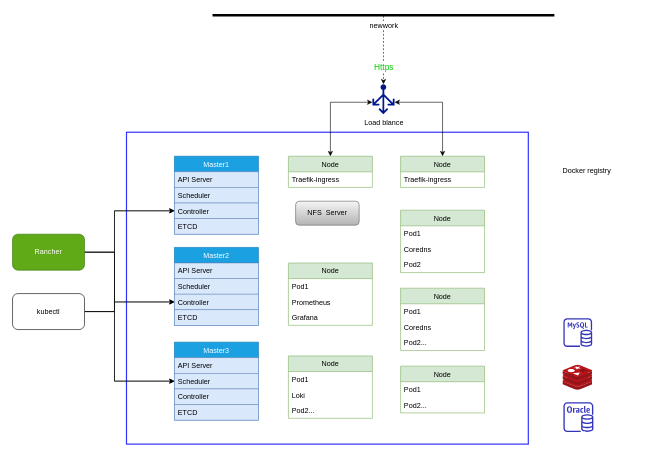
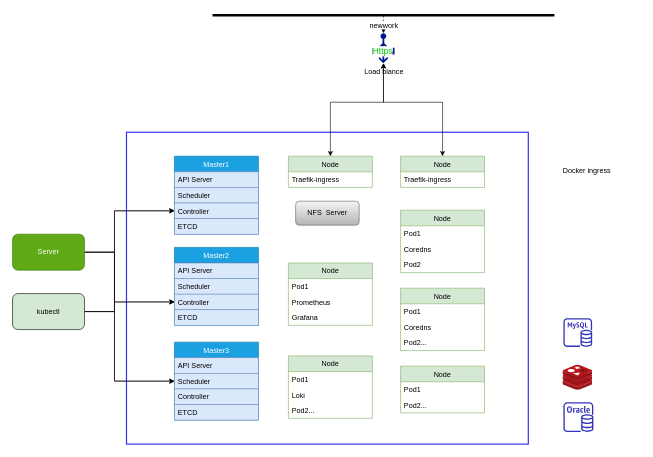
(383, 99) -> (383, 48)
(587, 170) -> (587, 170)
(48, 252) -> (48, 252)
(48, 312) -> (48, 312)
